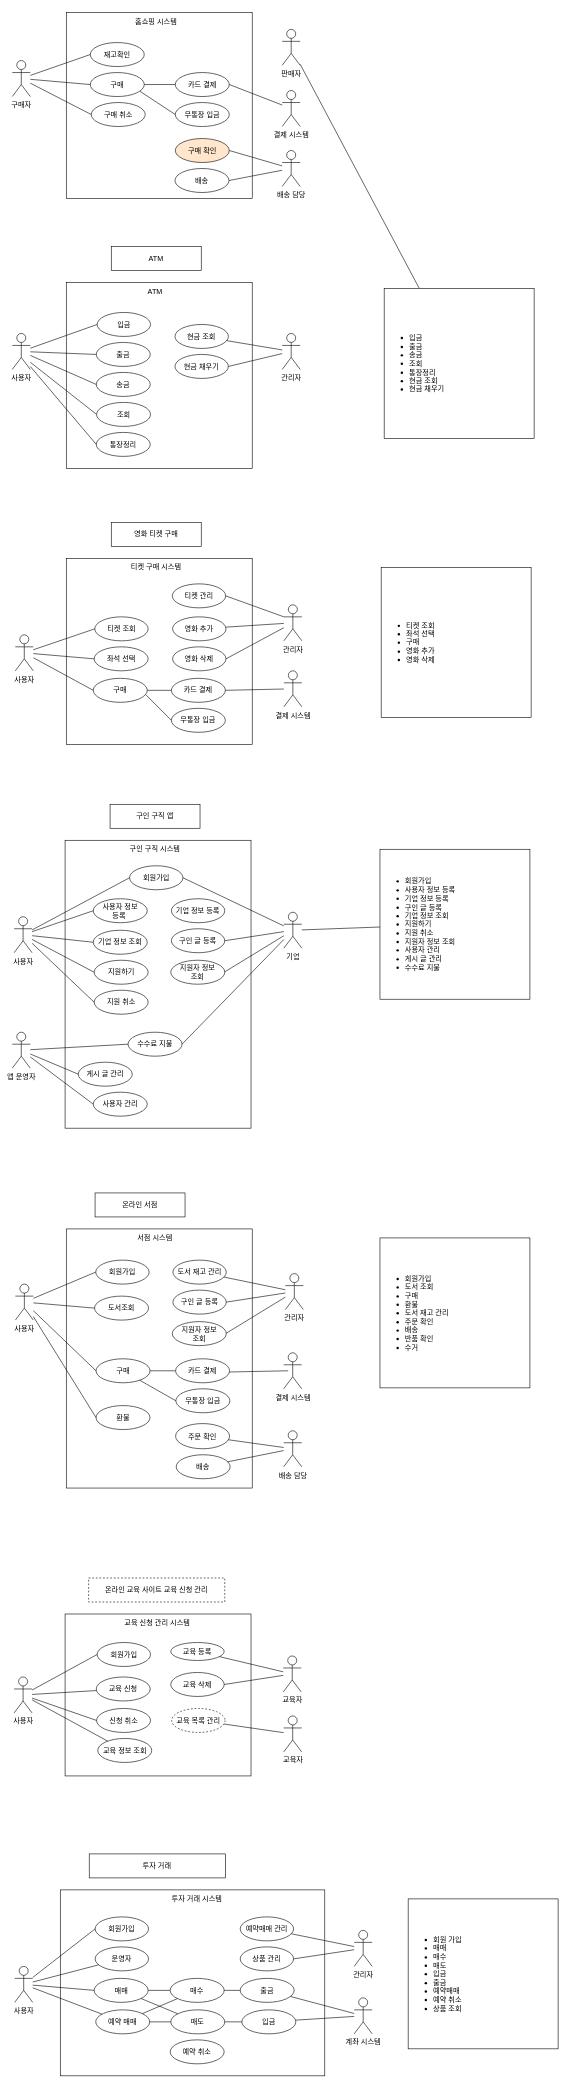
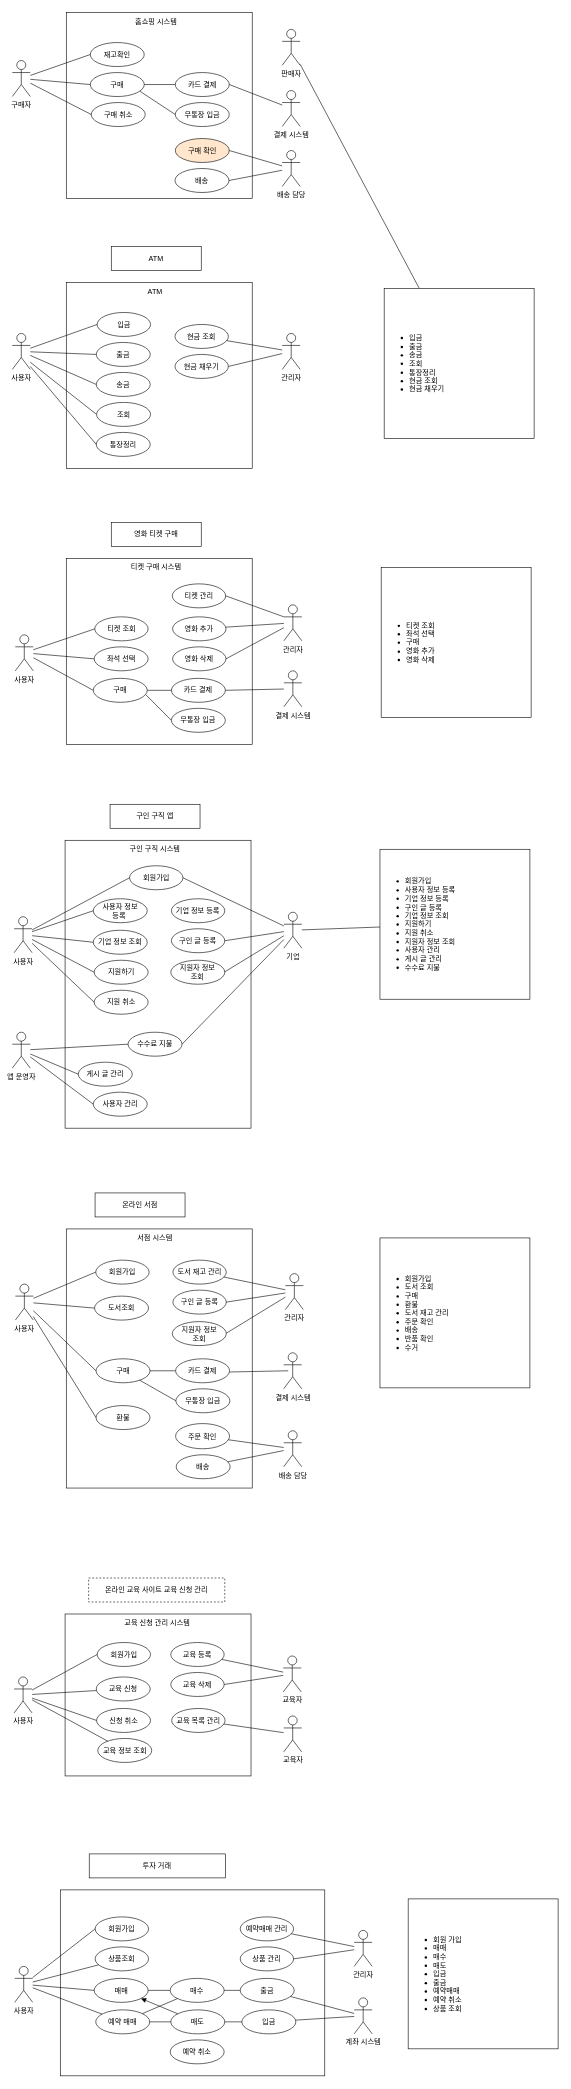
(198, 1652) -> (198, 1655)
(198, 1721) -> (198, 1721)
(197, 1899) -> none
(122, 1959) -> (122, 1959)
(144, 2000) -> (147, 2001)
